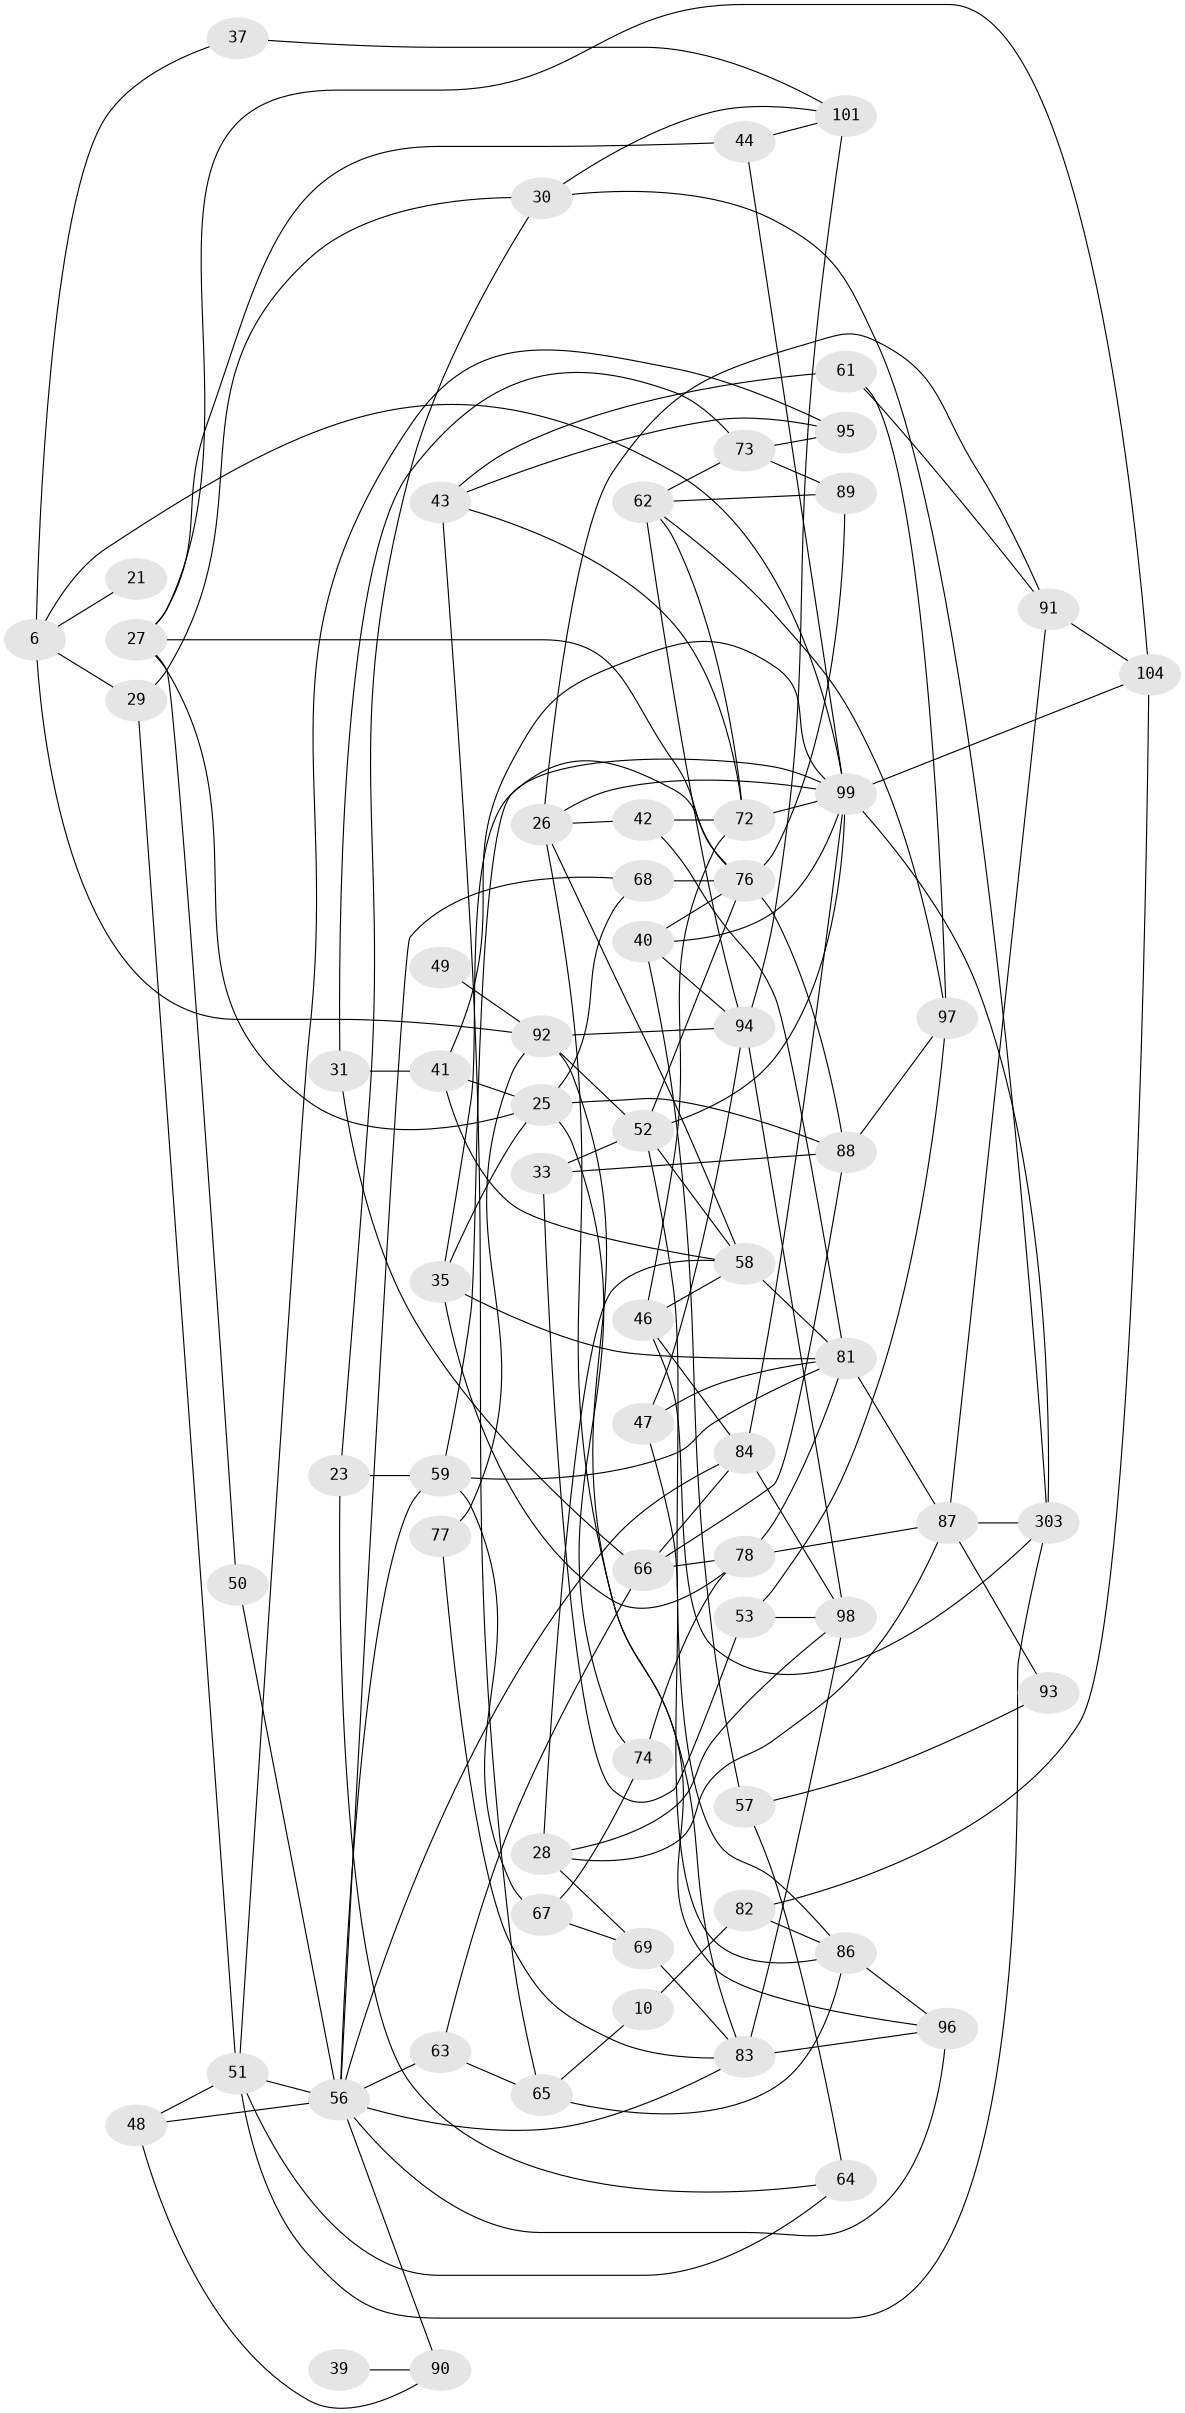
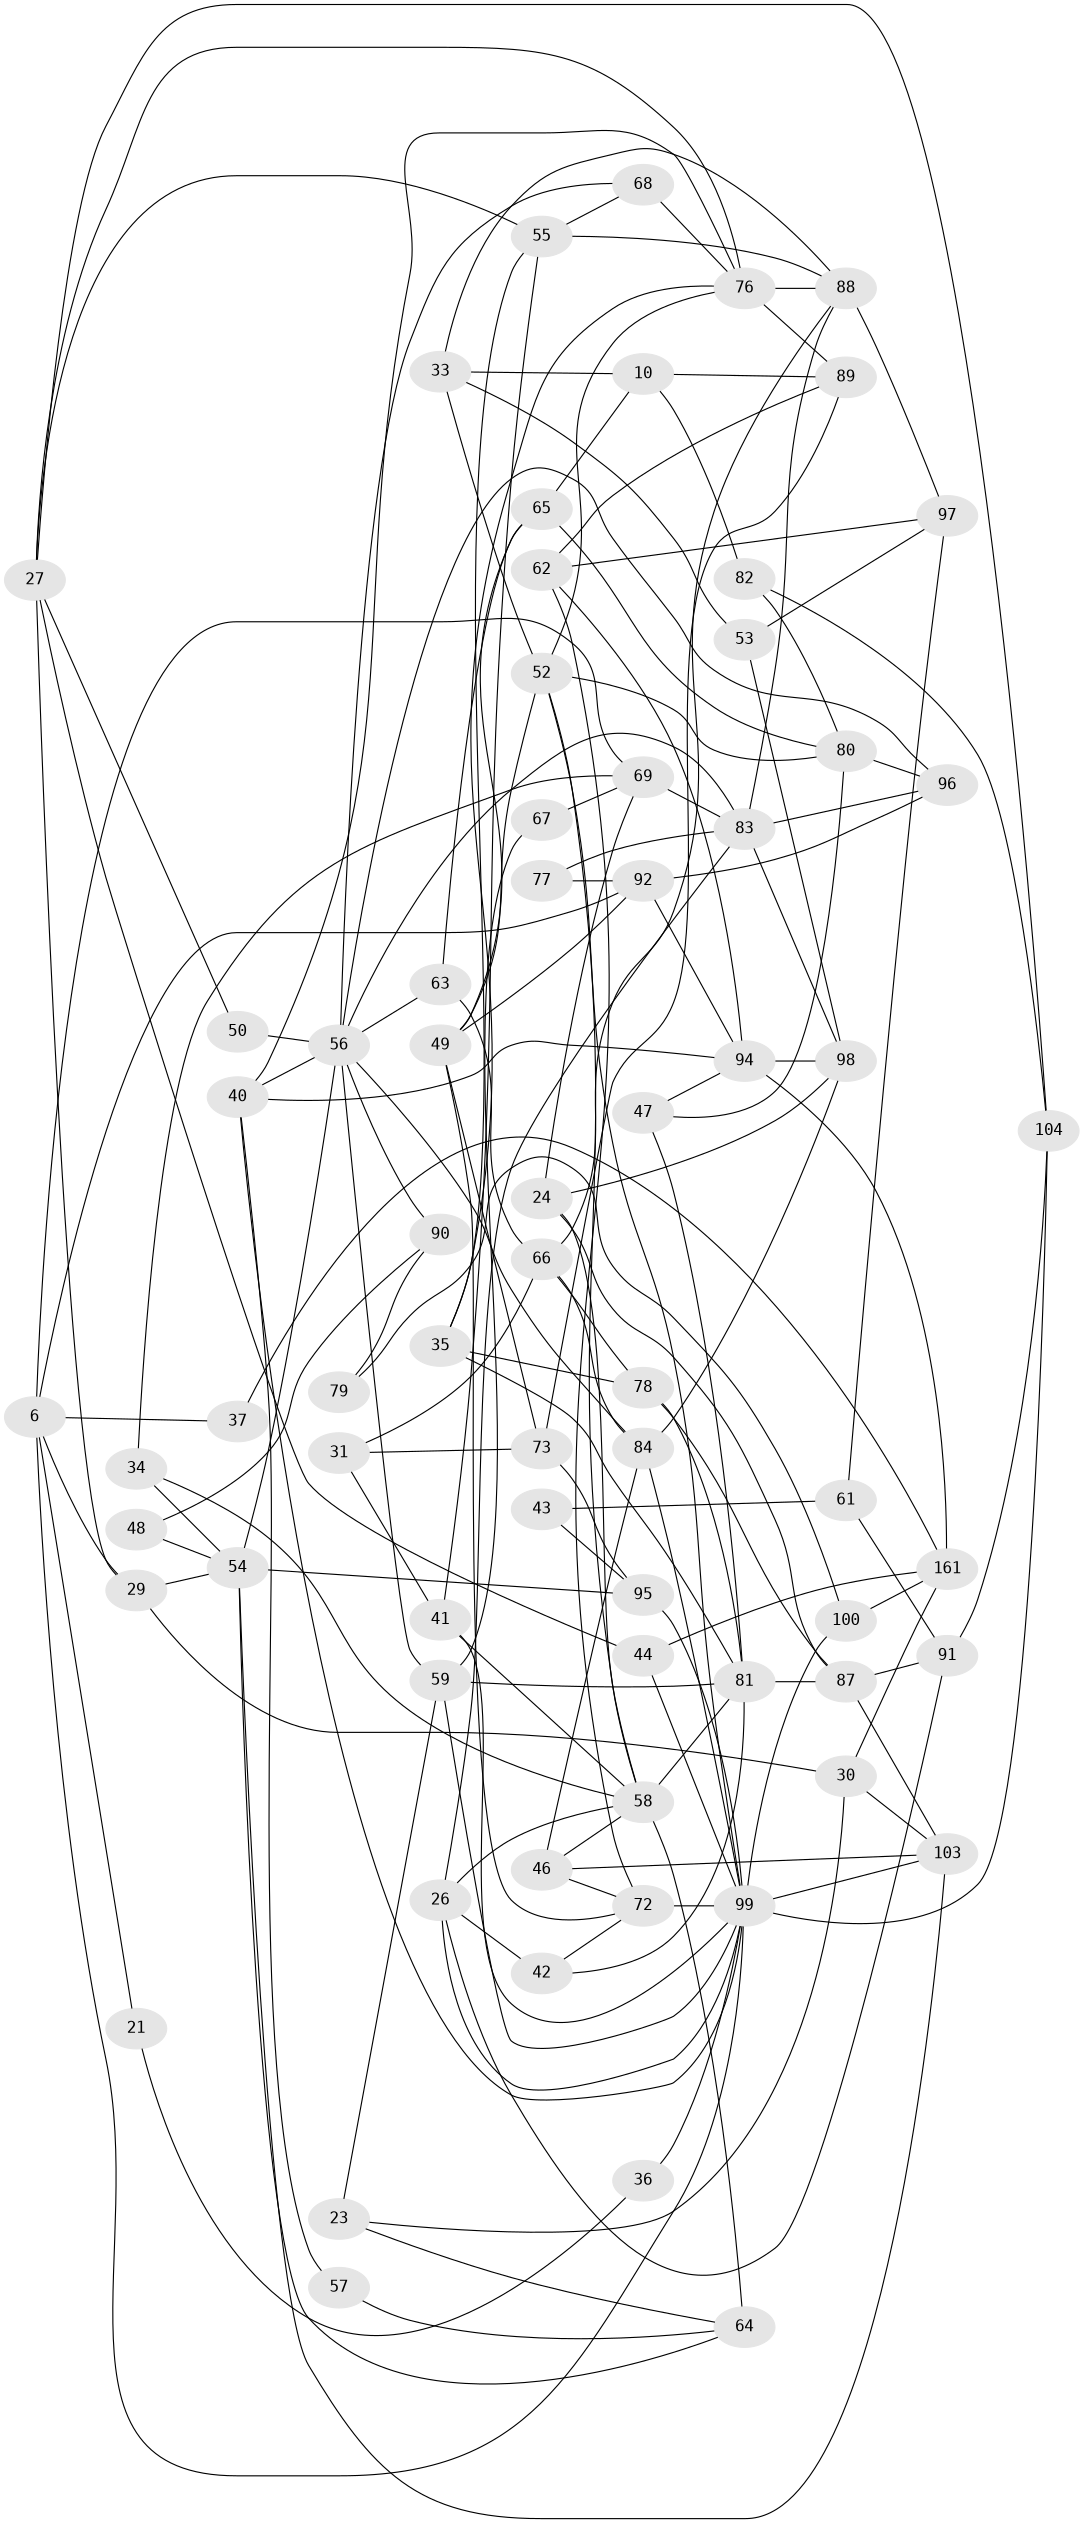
(846, 116) -> (947, 1569)
none -> (538, 373)
none -> (745, 376)
(694, 476) -> (502, 1292)
none -> (786, 556)
(649, 600) -> (473, 1467)
none -> (128, 752)
none -> (55, 1042)
(593, 1084) -> (506, 821)
(542, 1105) -> (542, 237)
(480, 1339) -> (487, 751)
none -> (136, 1469)
(1049, 1523) -> (947, 1854)
none -> (846, 1621)
(1049, 1693) -> none
none -> (718, 1743)
(643, 1759) -> none
(542, 1854) -> (542, 1198)
(846, 1953) -> (846, 751)
none -> (714, 2073)
(238, 2074) -> (238, 1568)
(238, 2112) -> (288, 1071)
none -> (643, 2181)
(339, 2370) -> (339, 1392)
